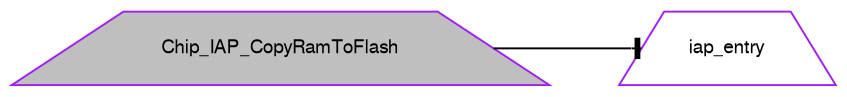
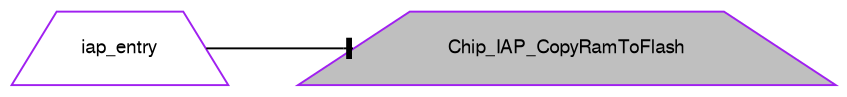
(562, 48) -> (275, 48)
